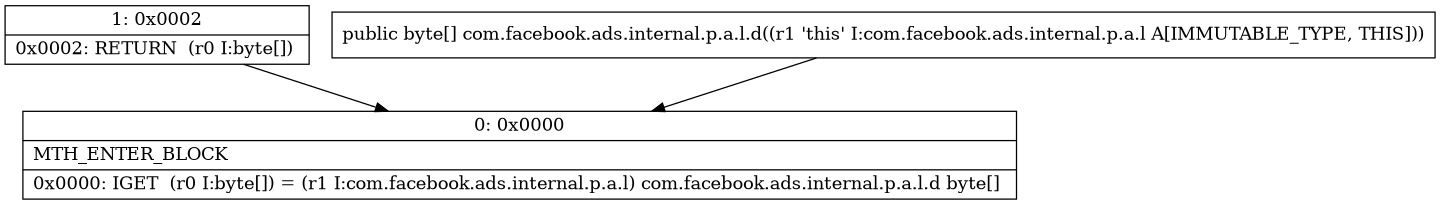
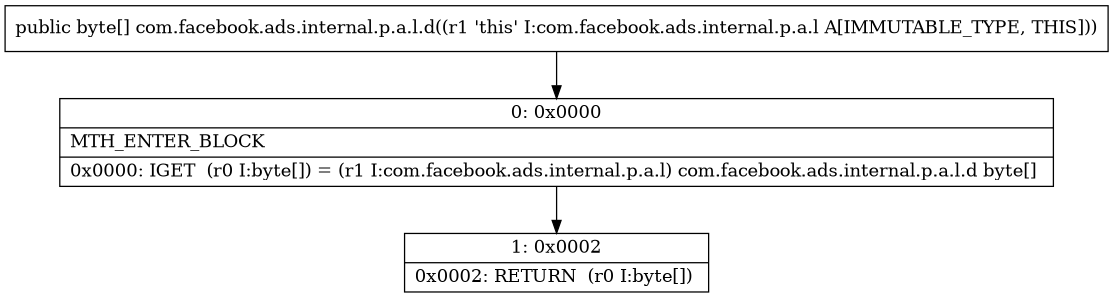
(310, 86) -> (557, 203)
